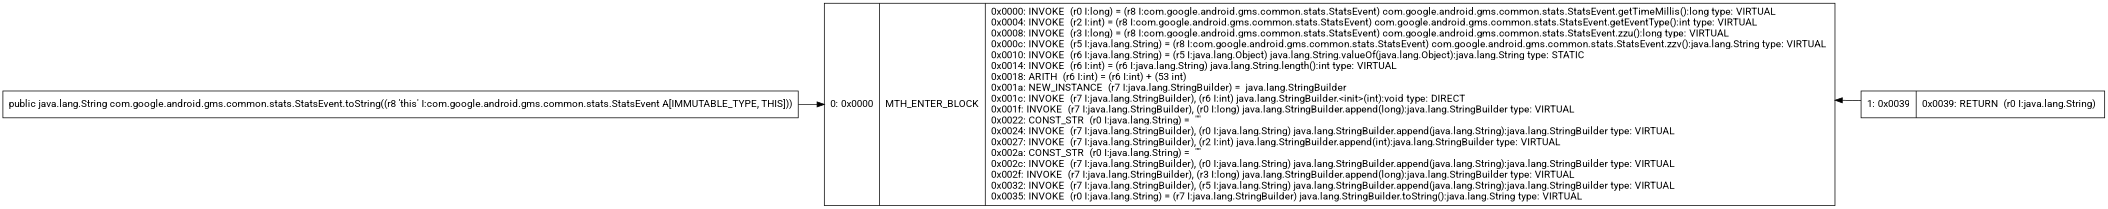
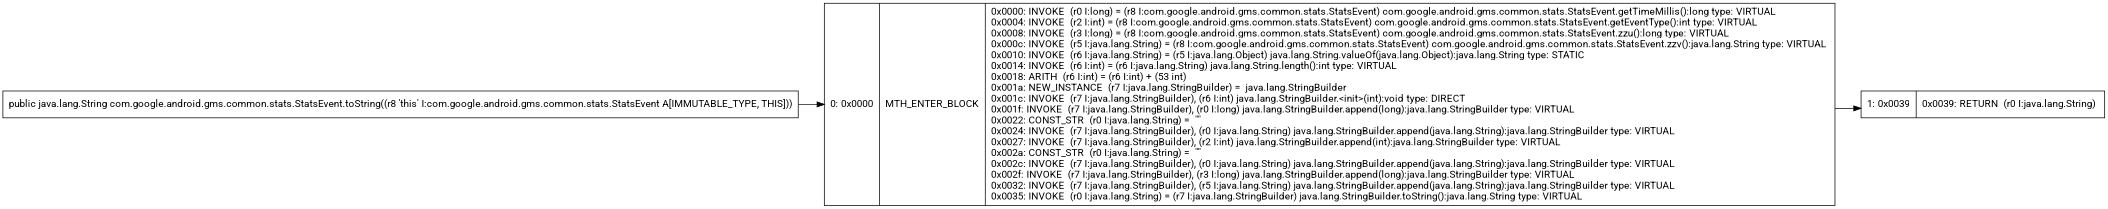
(1852, 100) -> (1844, 108)
